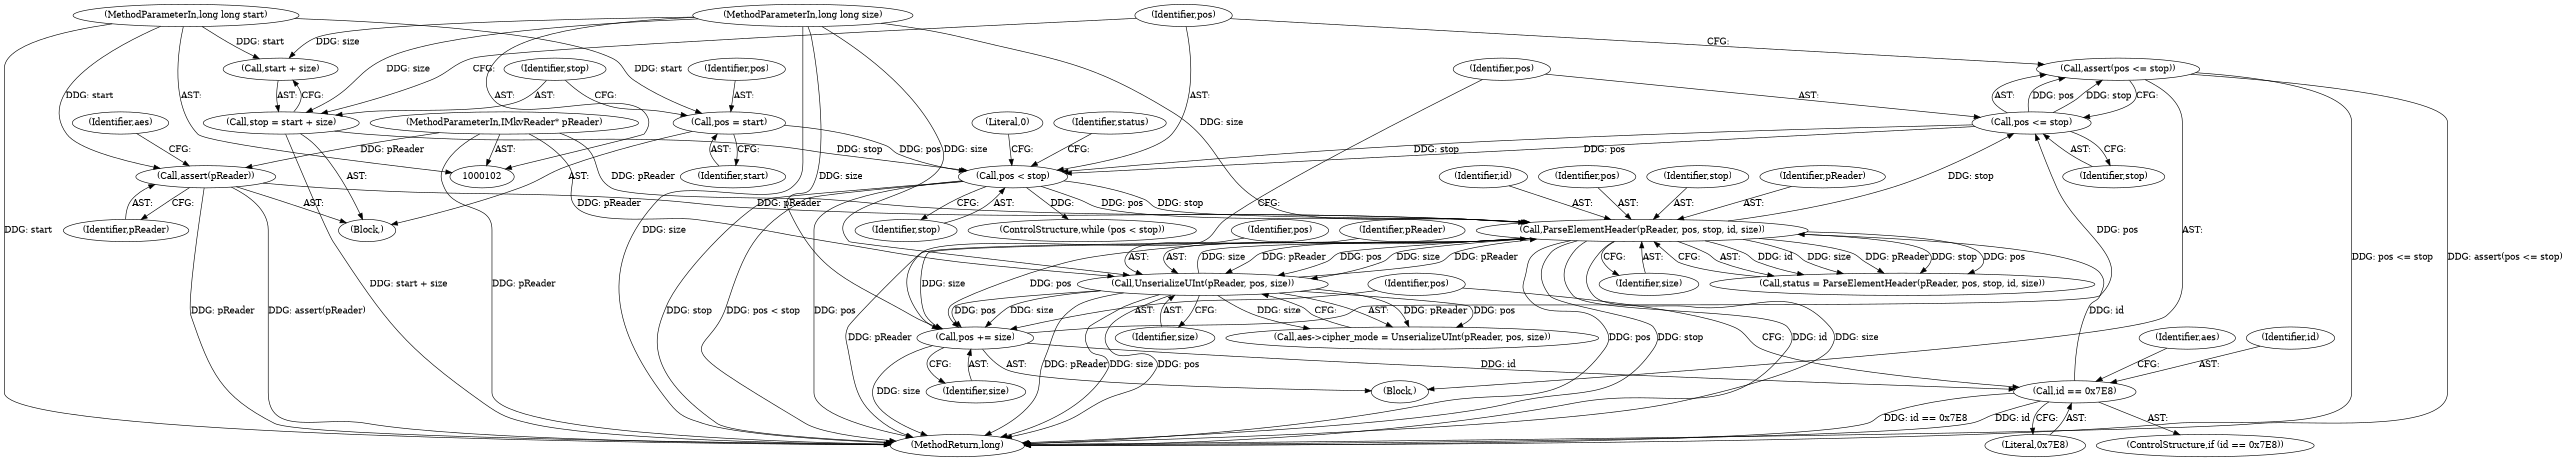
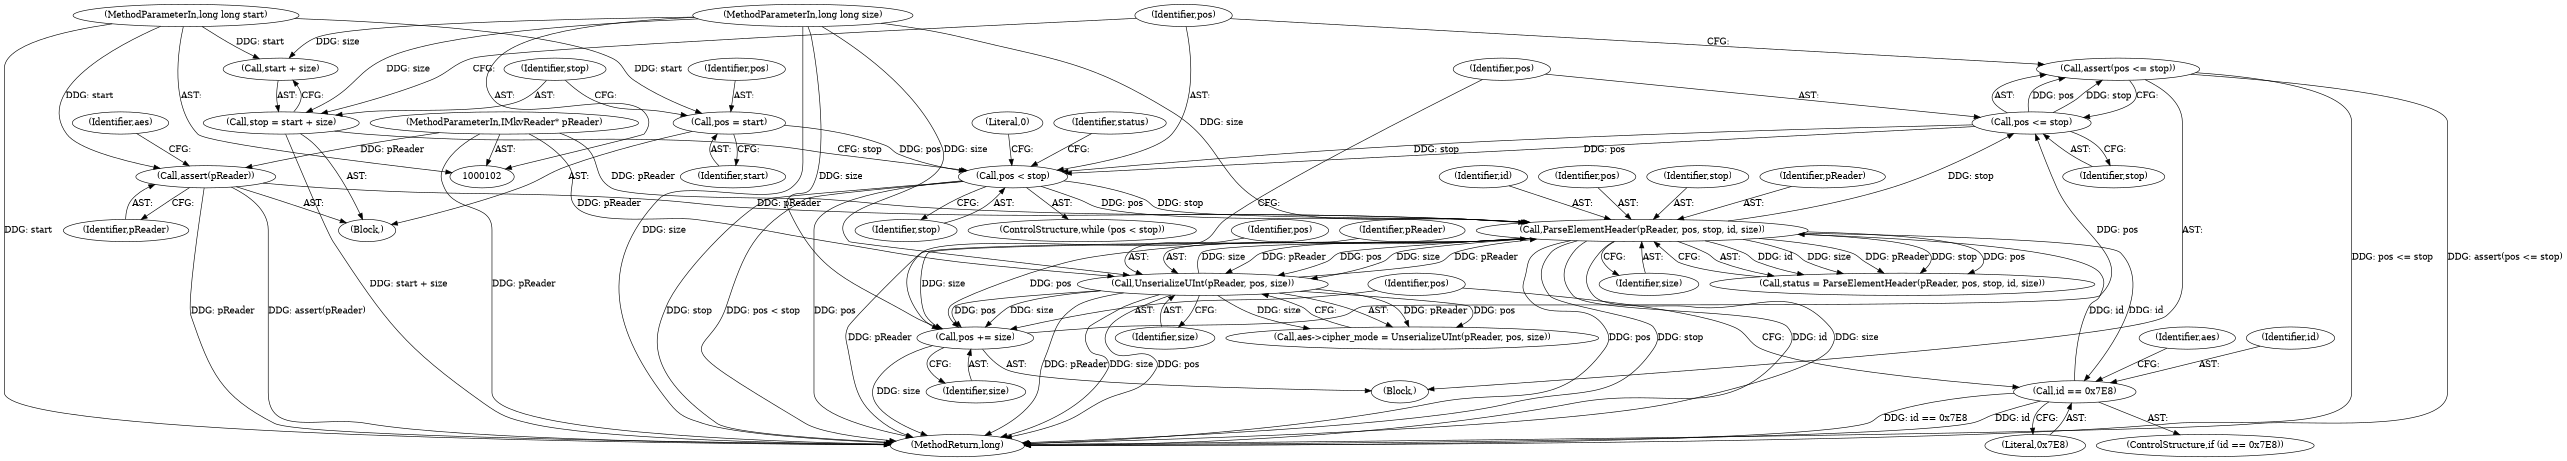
(860, 150) -> (860, 150)
(1064, 204) -> (1064, 204)
(1518, 370) -> (2032, 241)
